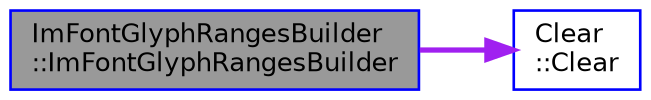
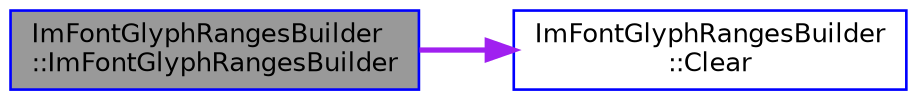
(577, 50) -> (710, 50)
